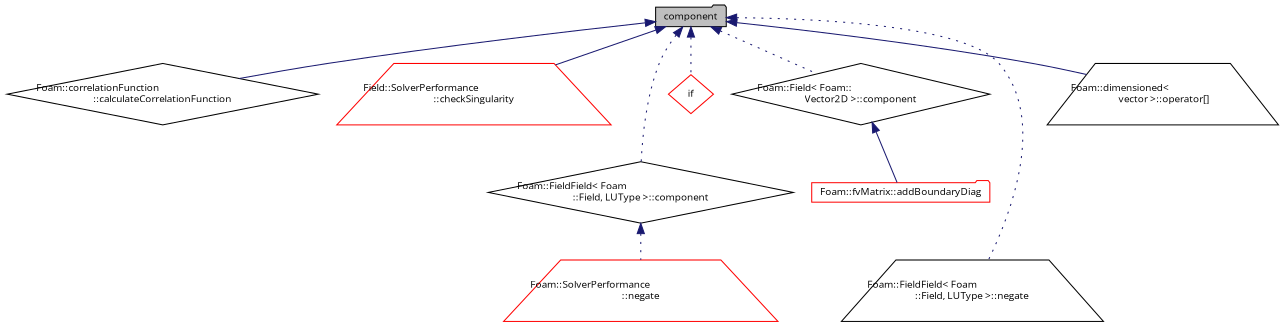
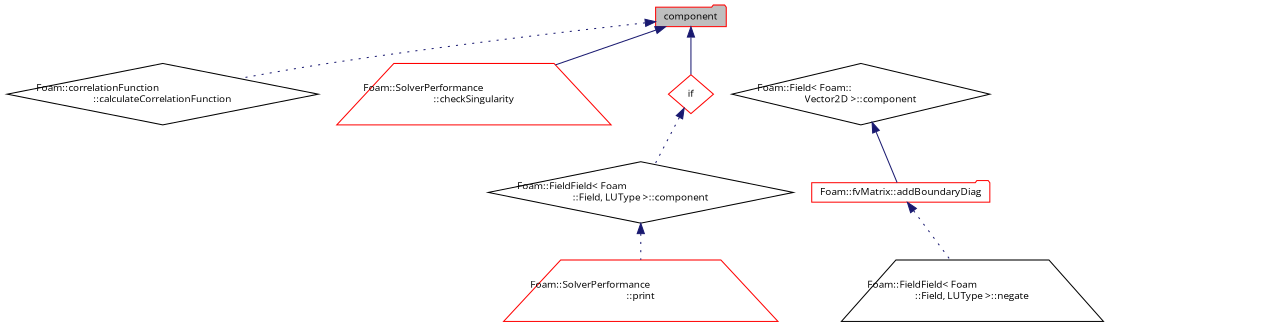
(691, 17) -> (691, 17)
(442, 47) -> (442, 47)
(973, 47) -> (932, 235)
(769, 52) -> none
(691, 56) -> (691, 56)
(474, 94) -> (474, 94)
(1163, 94) -> none
(650, 96) -> (667, 141)
(641, 291) -> (641, 291)
